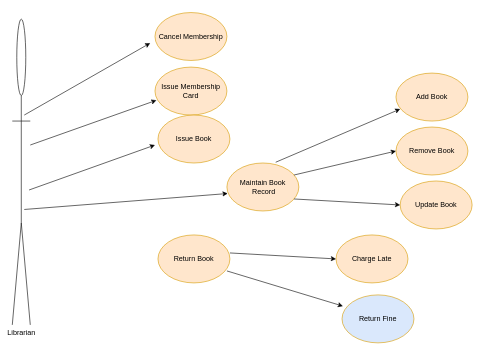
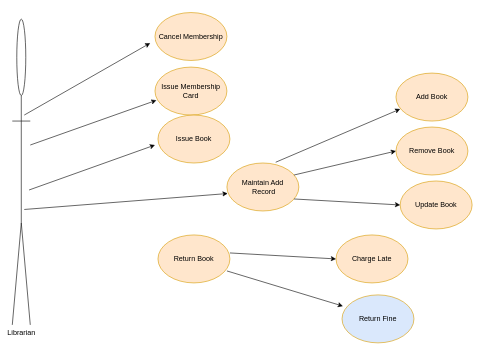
(263, 187) -> (263, 187)
